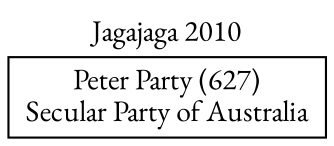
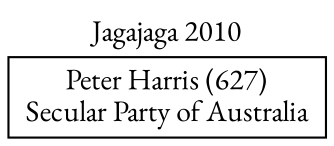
(167, 97) -> (167, 97)
